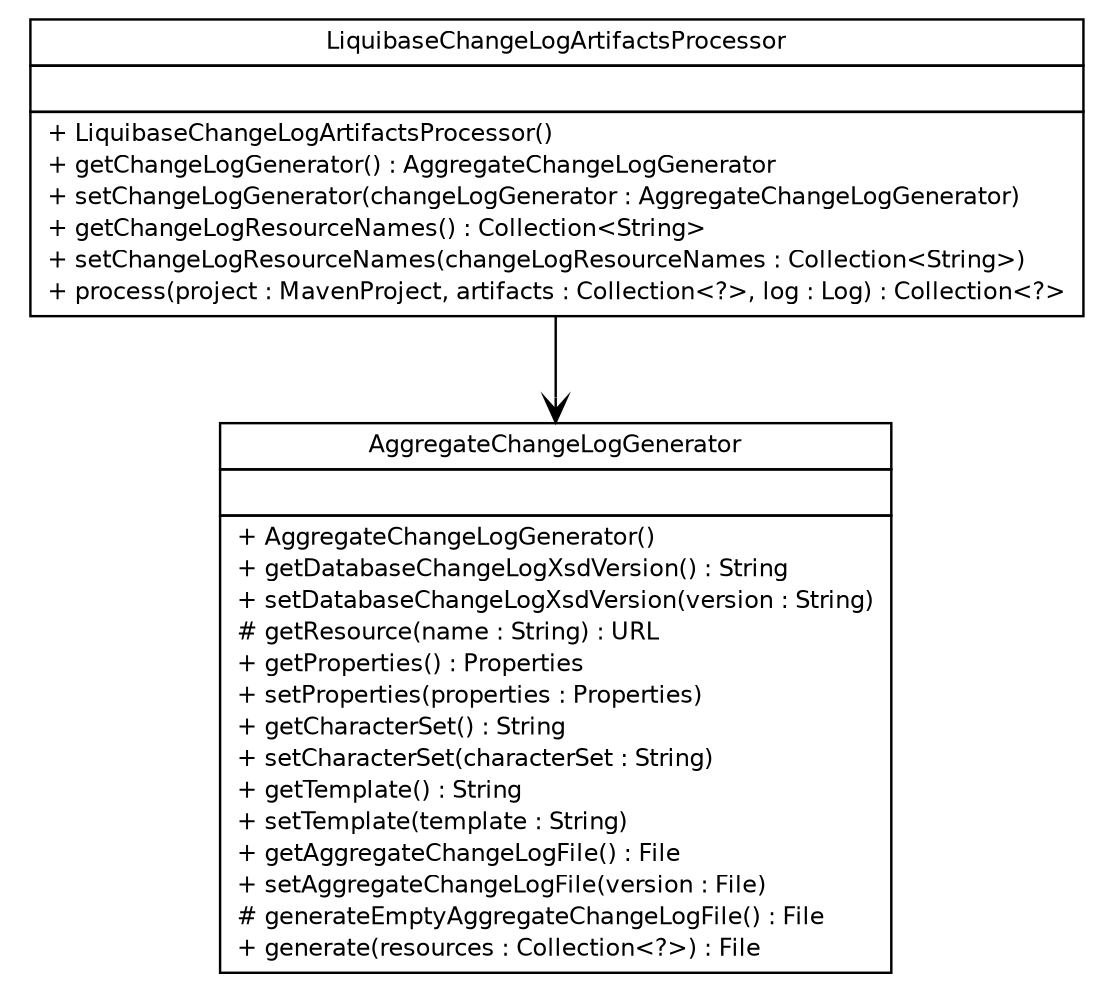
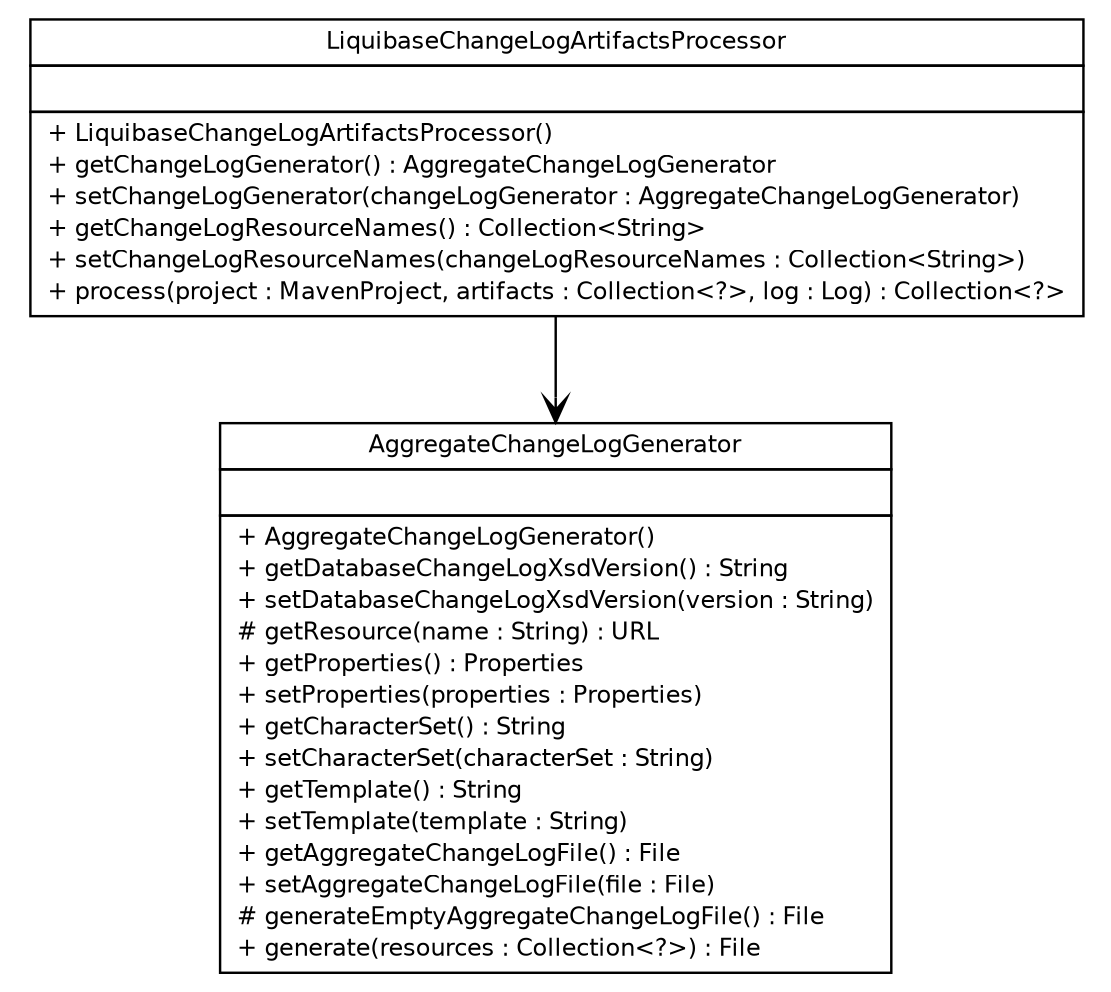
(502, 885) -> (477, 885)
